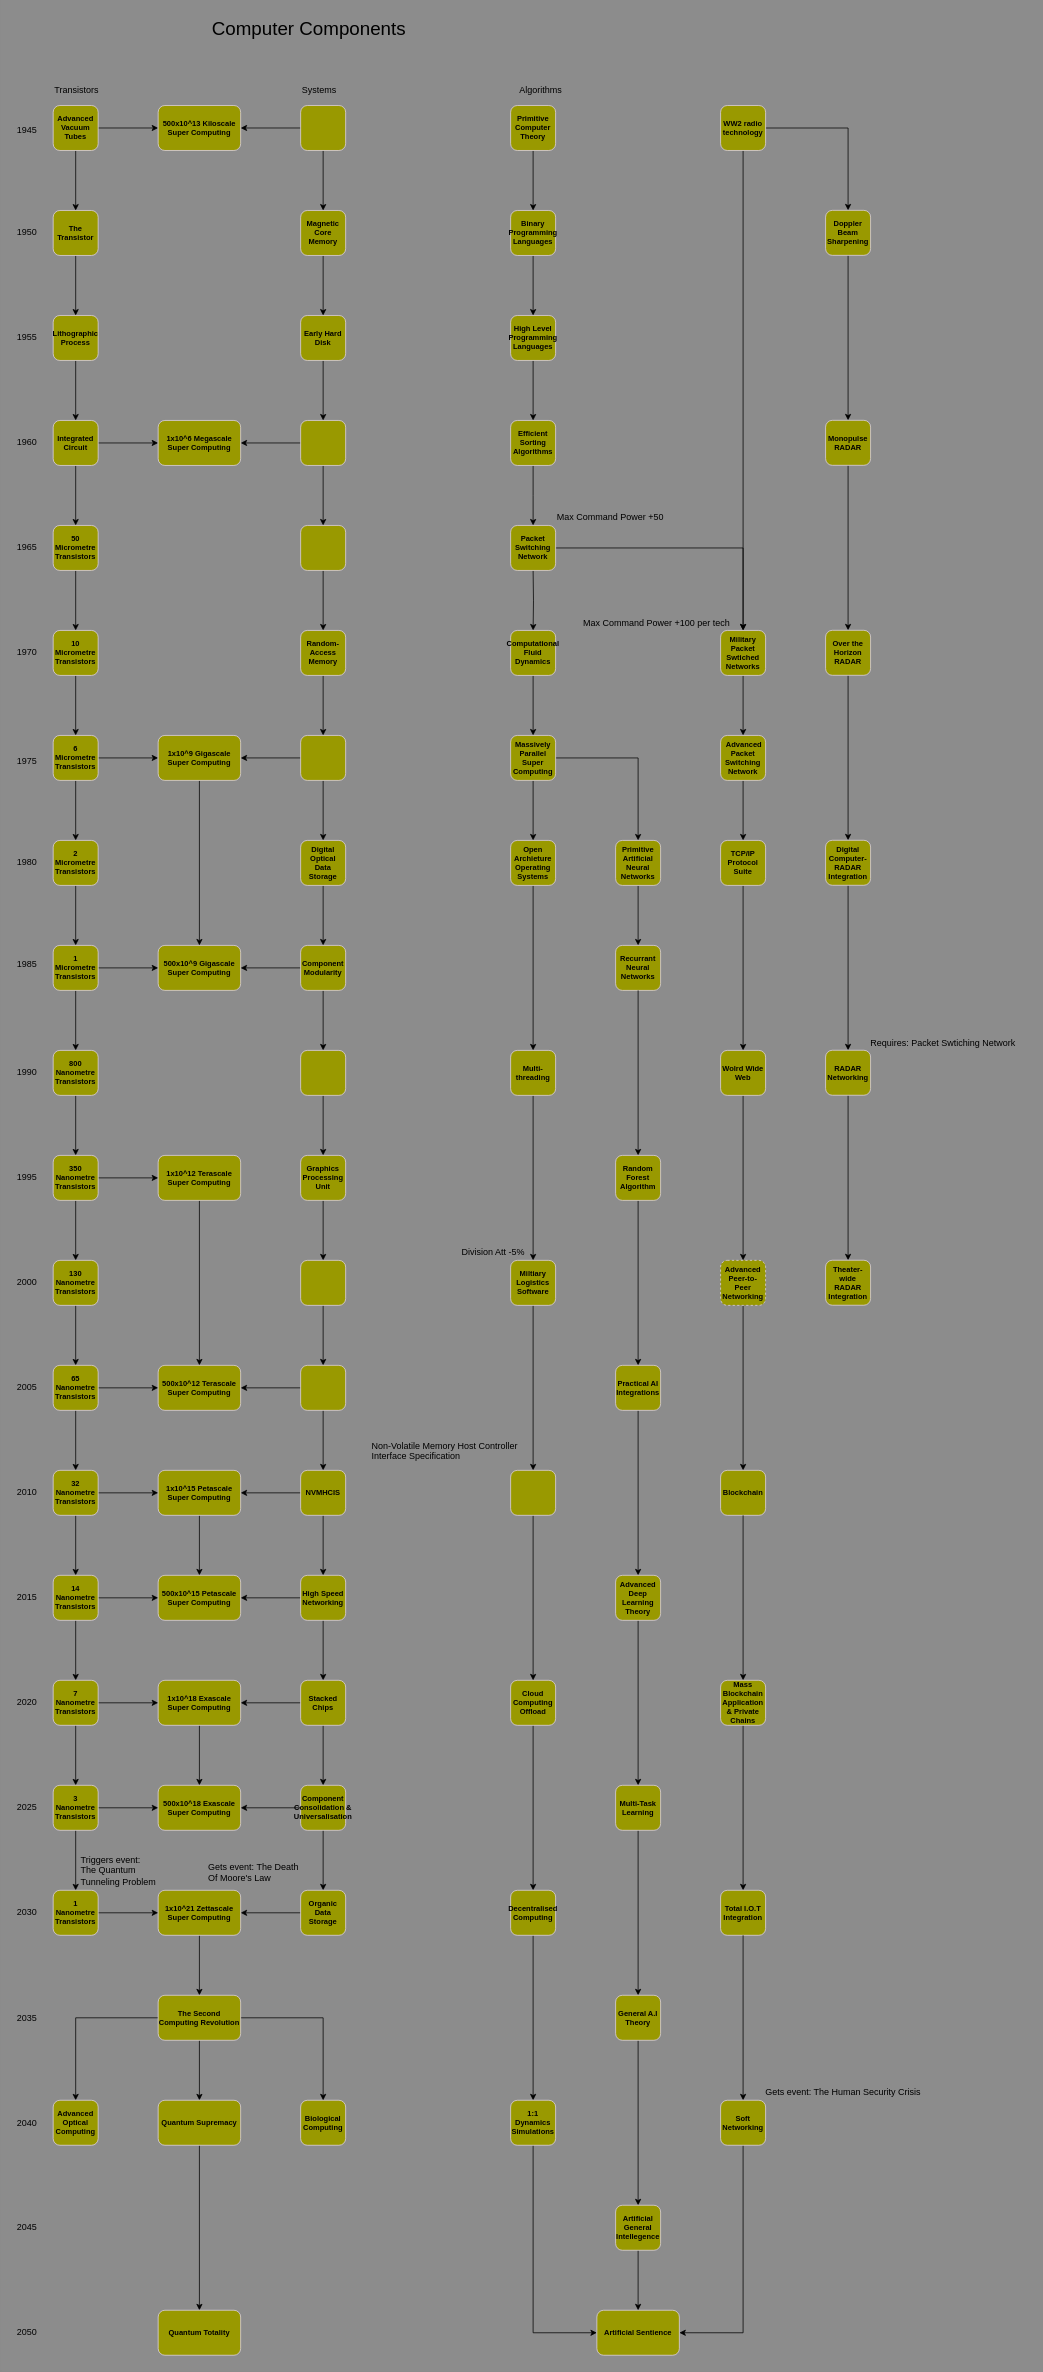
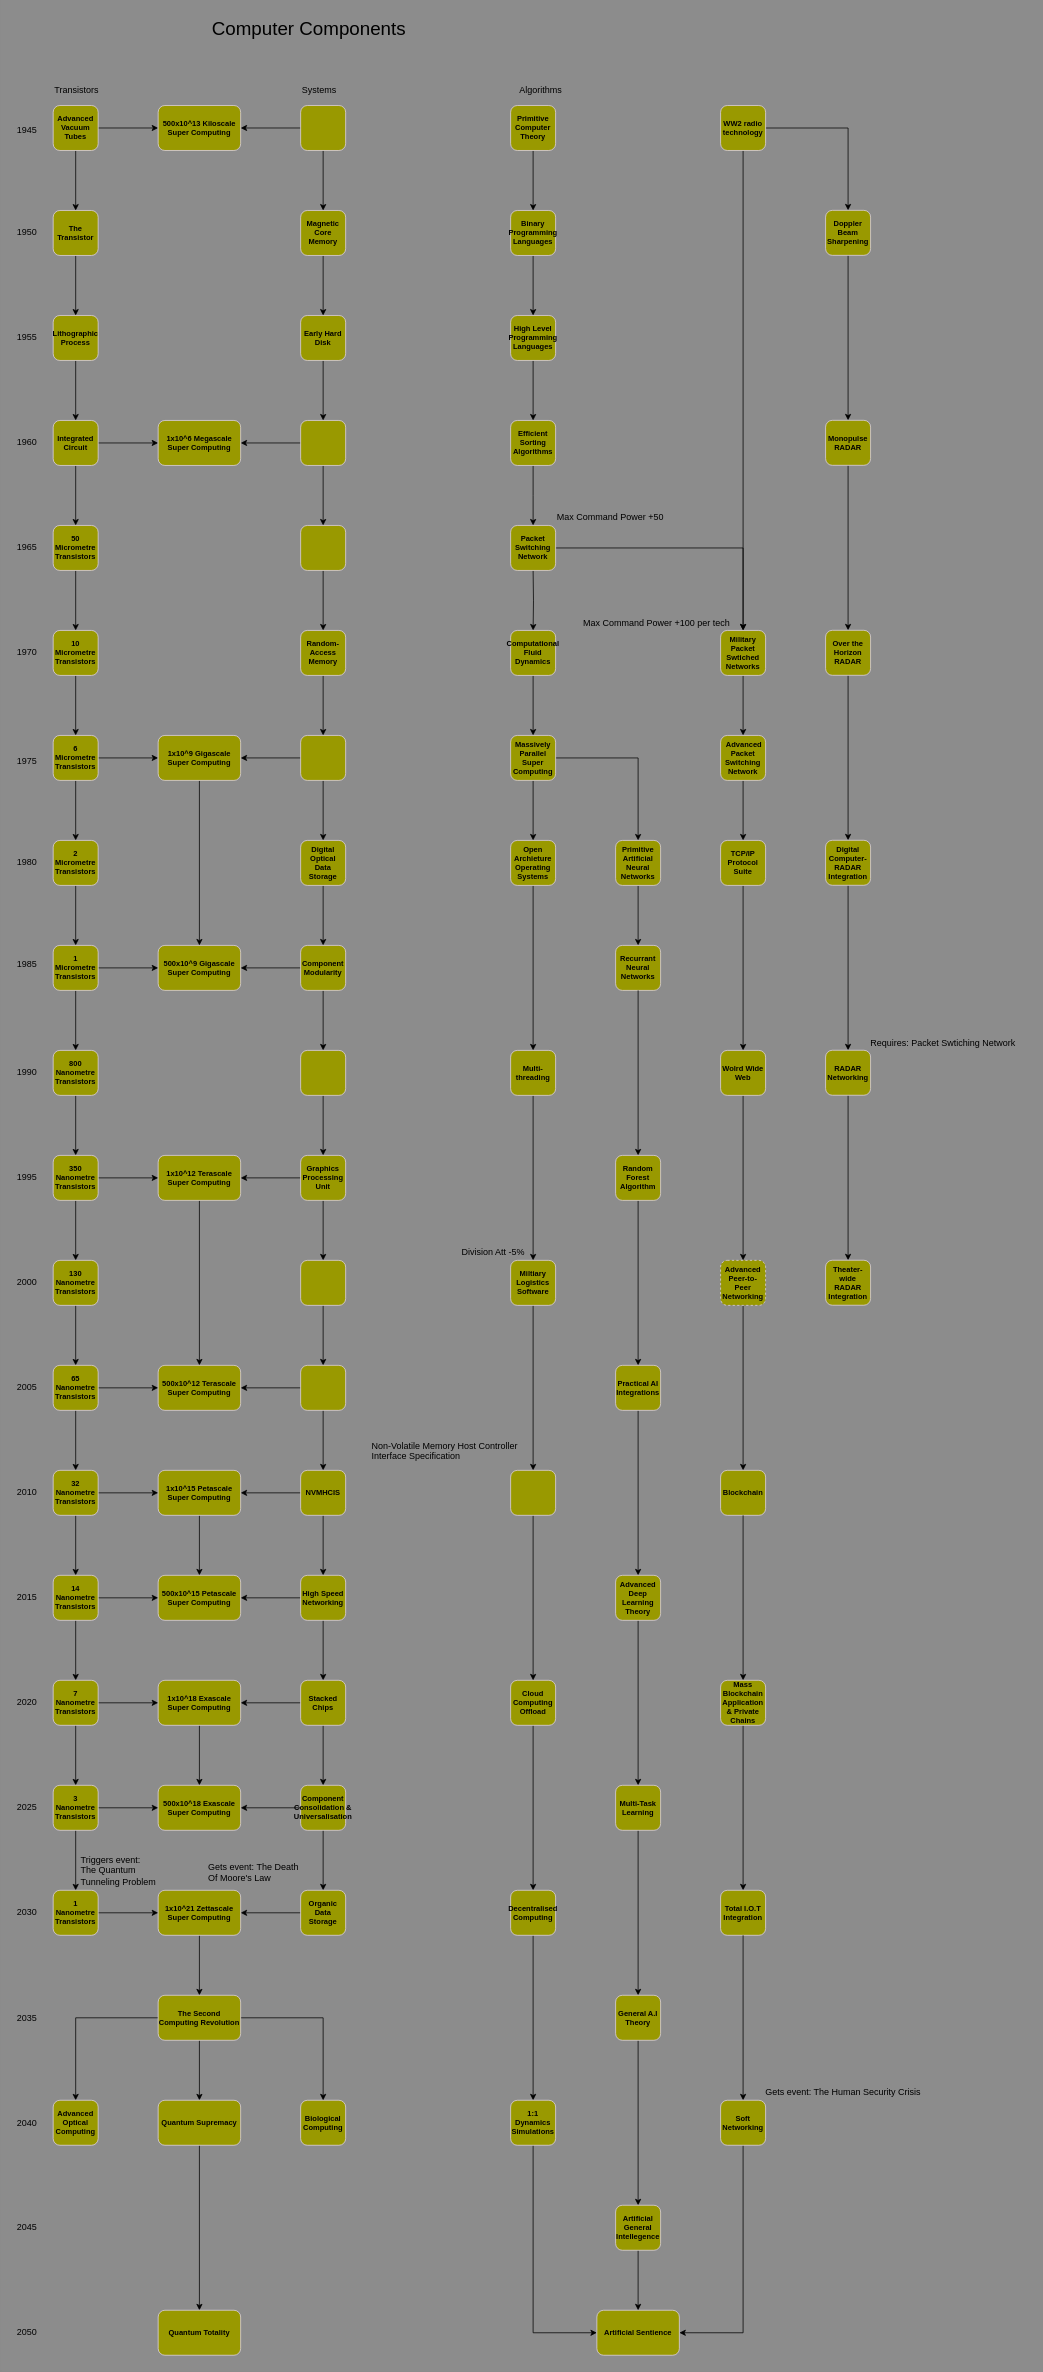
none -> (247, 1178)
